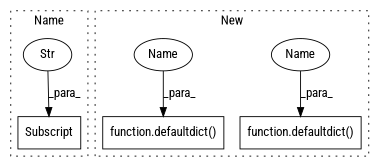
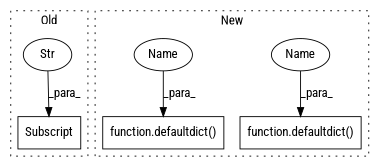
(49, 21) -> (49, 21)
